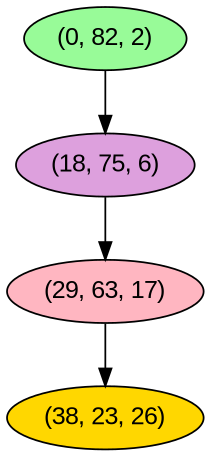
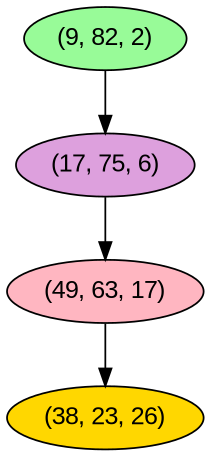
(105, 39) -> (105, 39)
(105, 165) -> (105, 165)
(105, 291) -> (105, 291)
